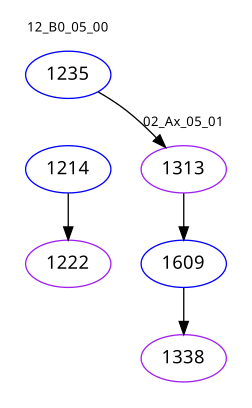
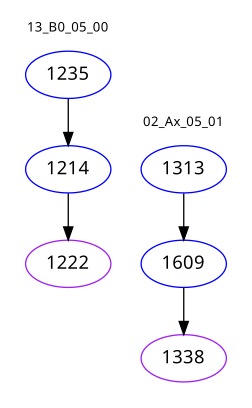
(68, 28) -> (68, 28)
(140, 122) -> (68, 116)
(184, 169) -> (184, 169)
